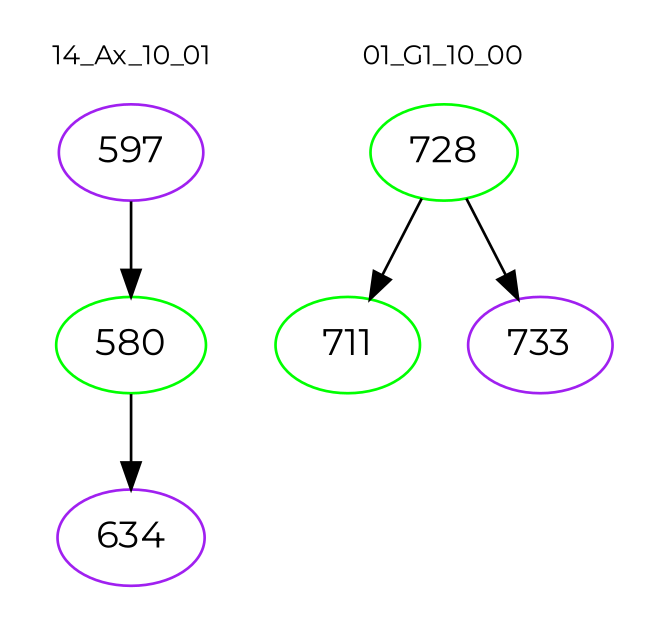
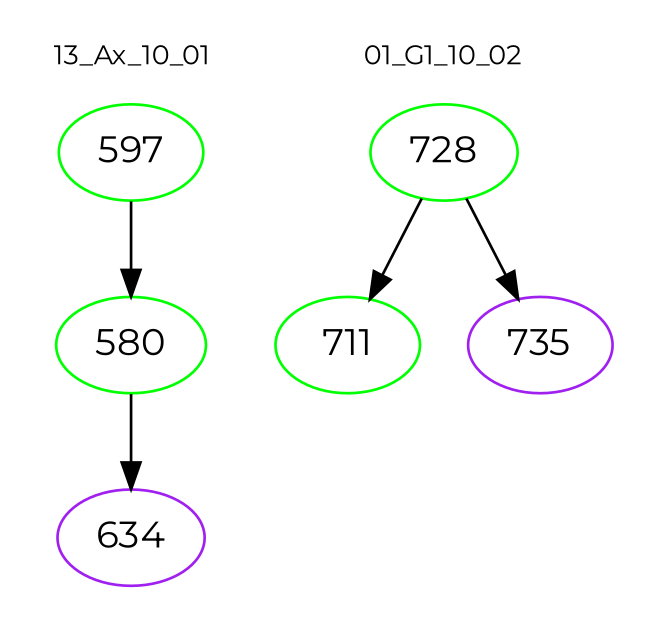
(132, 58) -> (132, 58)
(444, 58) -> (444, 58)
(131, 152) -> (131, 152)
(540, 345) -> (540, 345)
